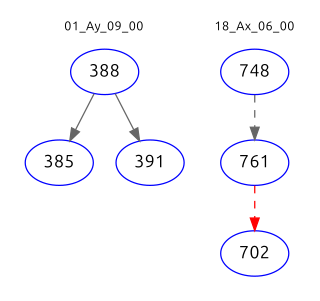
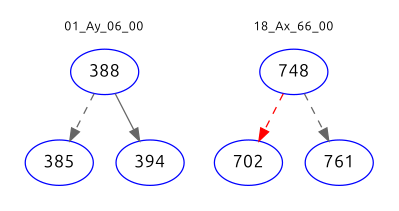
(105, 27) -> (105, 27)
(255, 27) -> (294, 27)
(85, 112) -> (85, 112)
(150, 163) -> (150, 163)
(255, 202) -> (274, 112)
